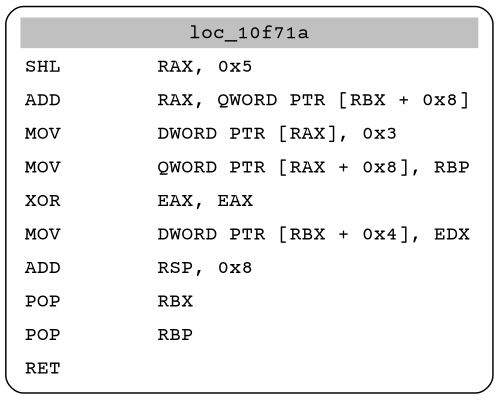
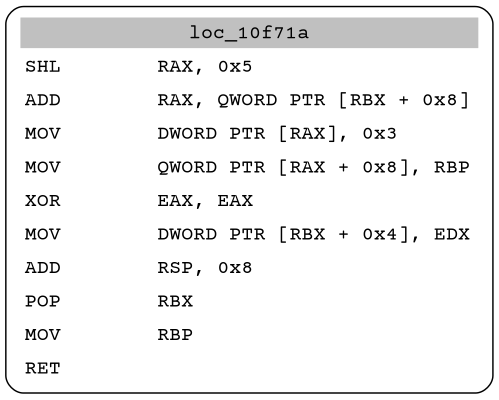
(109, 334) -> (109, 334)
